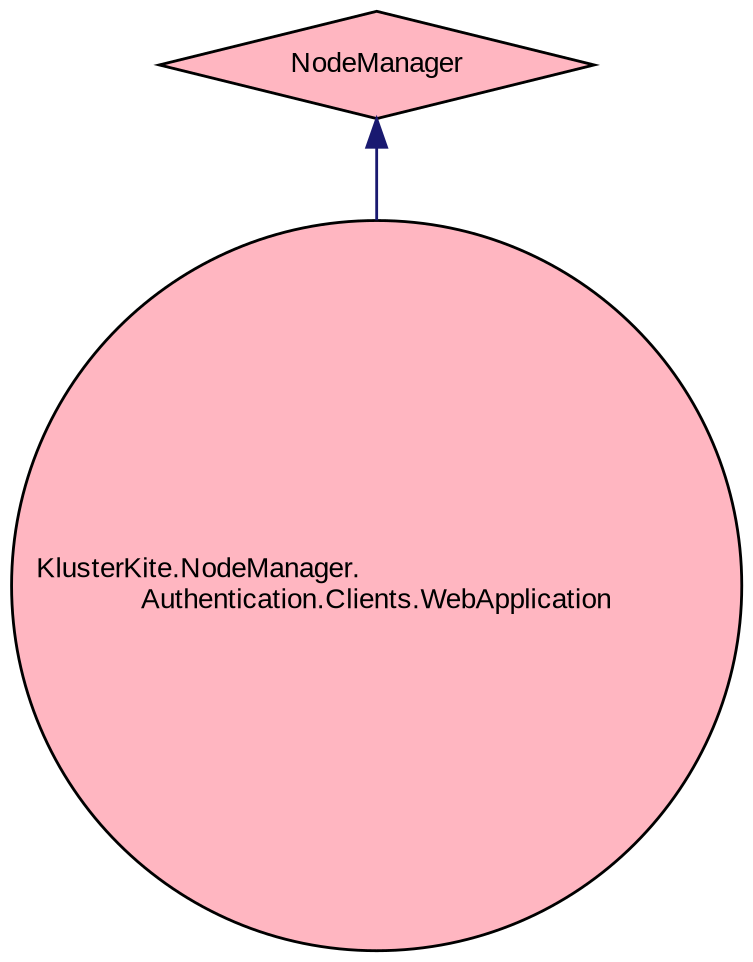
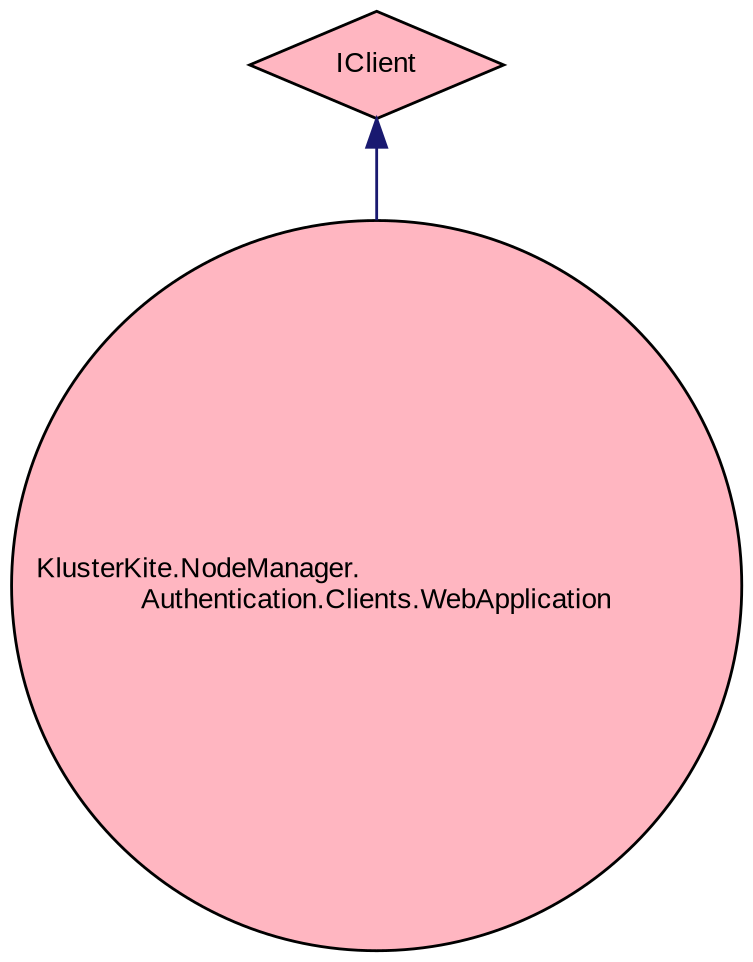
(377, 65) -> (377, 65)
